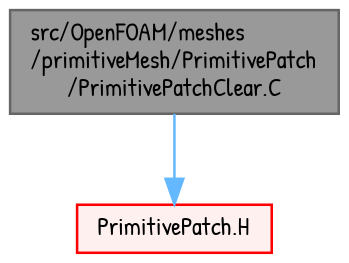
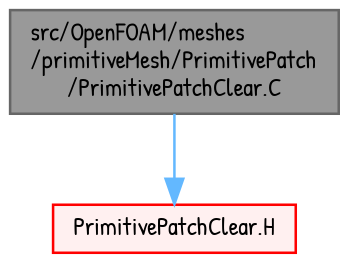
(174, 229) -> (174, 229)
